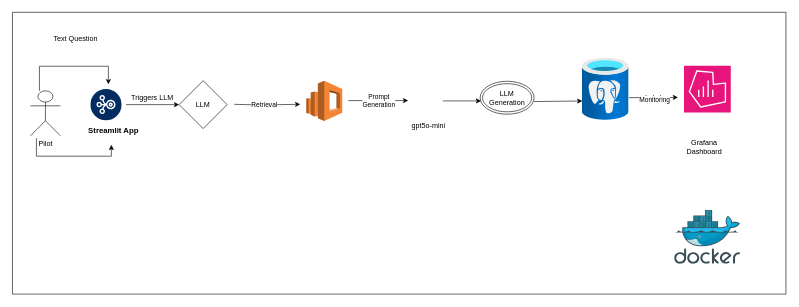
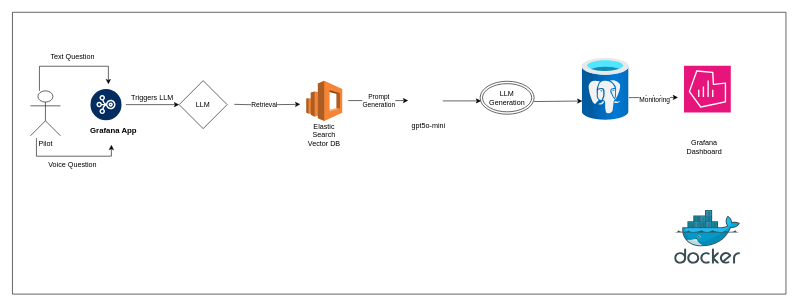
(75, 39) -> (72, 57)
(115, 130) -> (115, 130)
none -> (324, 135)
none -> (72, 165)
